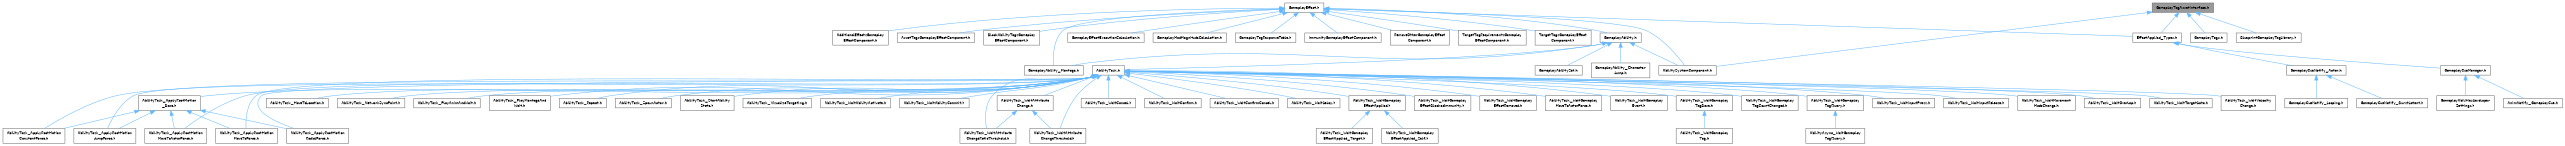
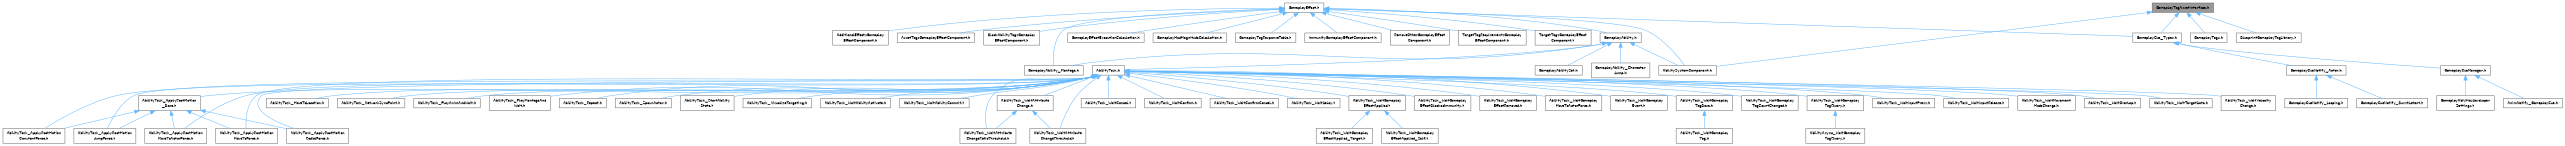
(2157, 38) -> (2157, 38)
